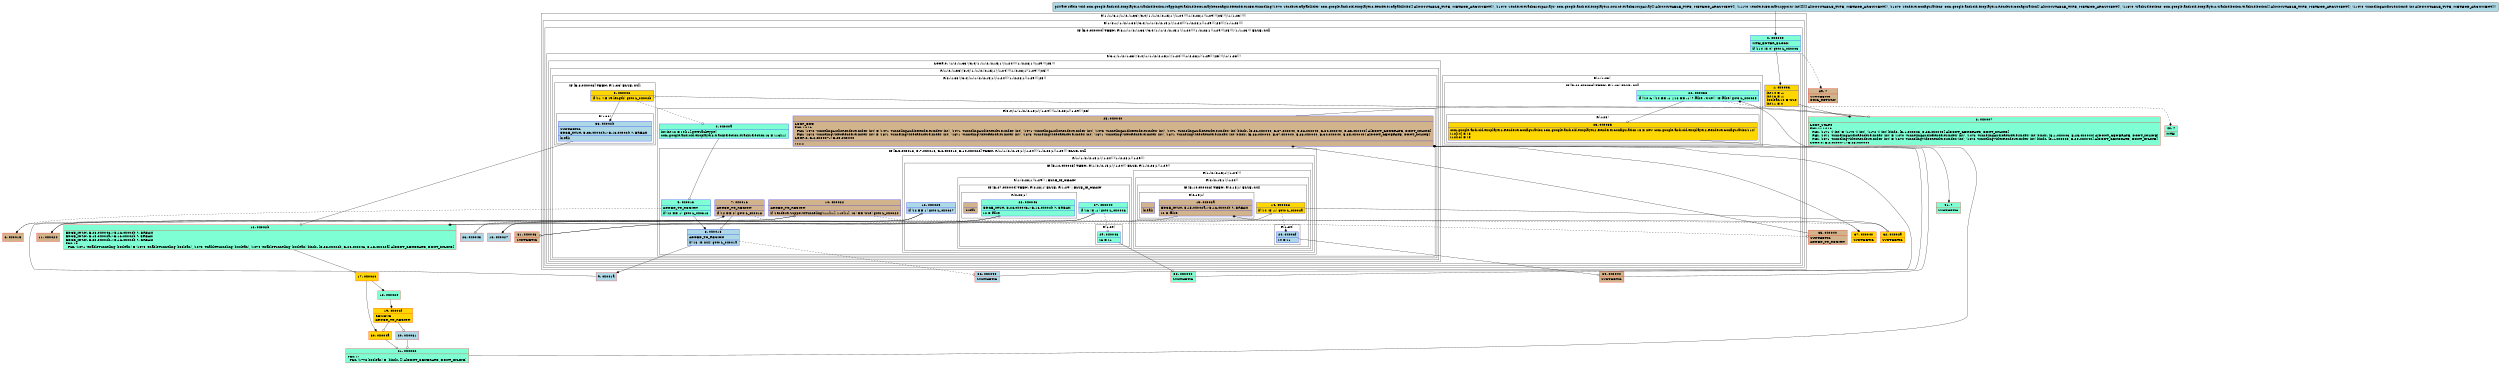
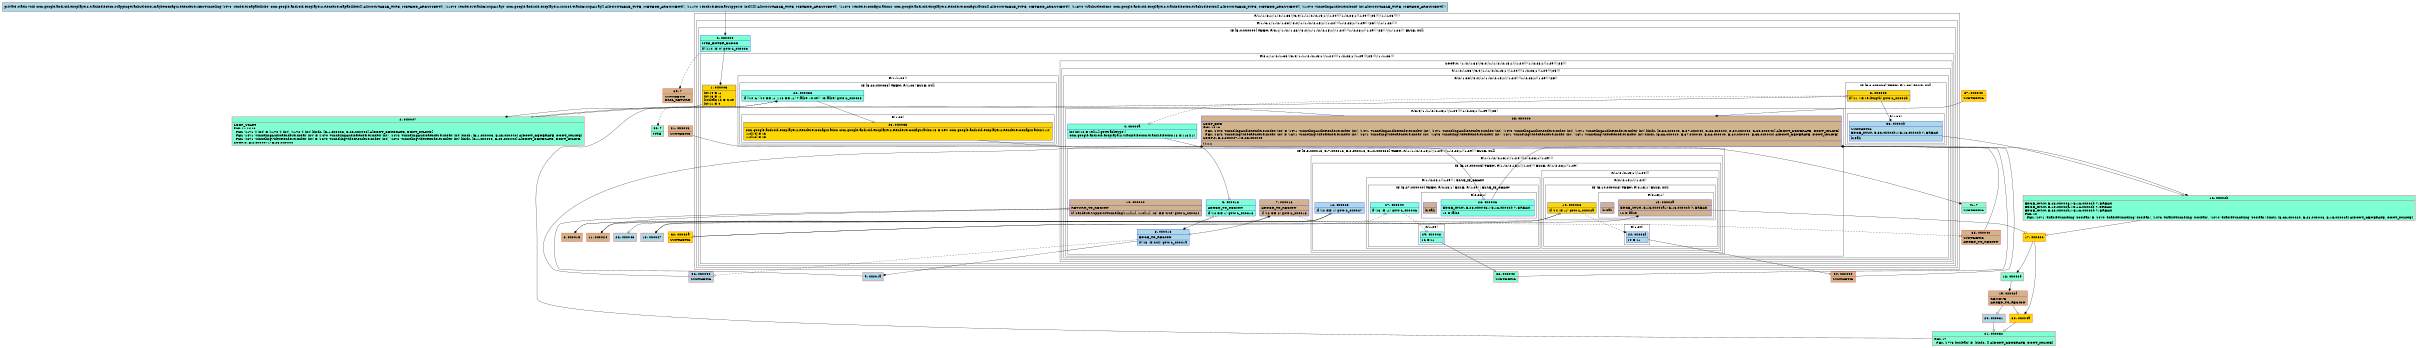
(788, 208) -> (1090, 208)
(783, 221) -> (1005, 221)
(1367, 221) -> none
(814, 223) -> (1869, 217)
(818, 224) -> none
(707, 237) -> (1156, 237)
(393, 315) -> (2008, 298)
